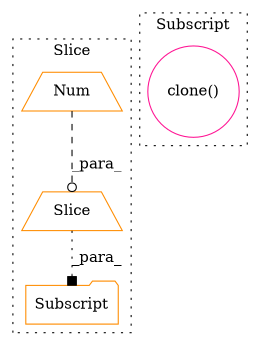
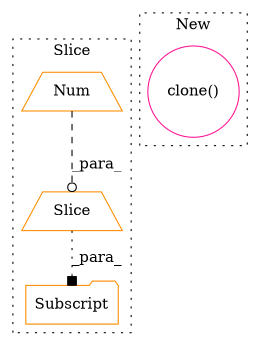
(194, 25) -> (194, 25)
